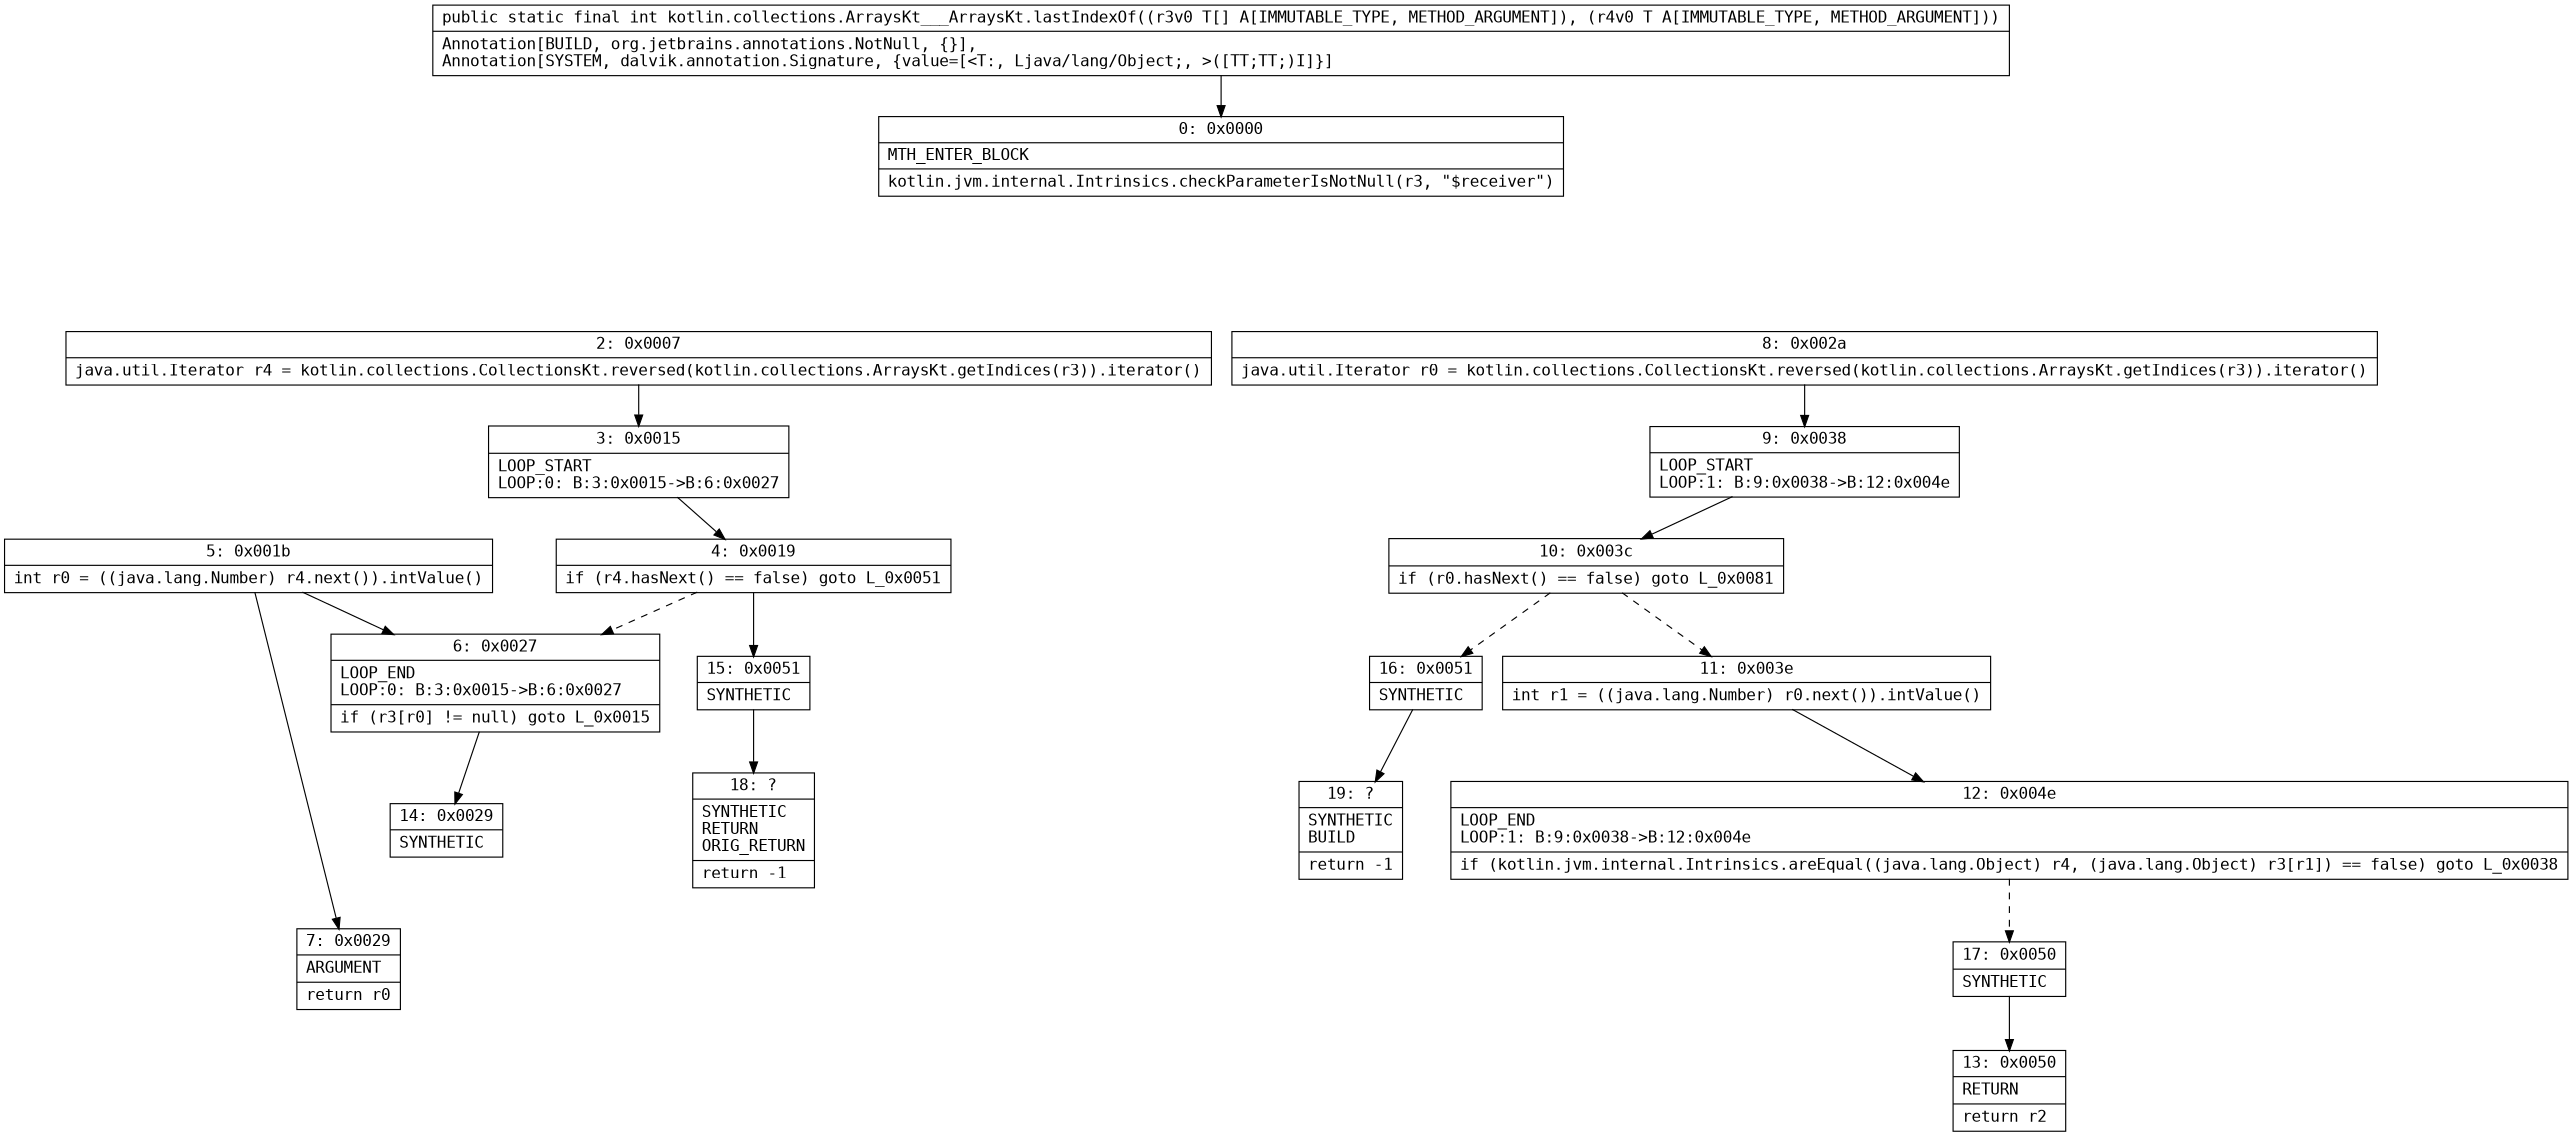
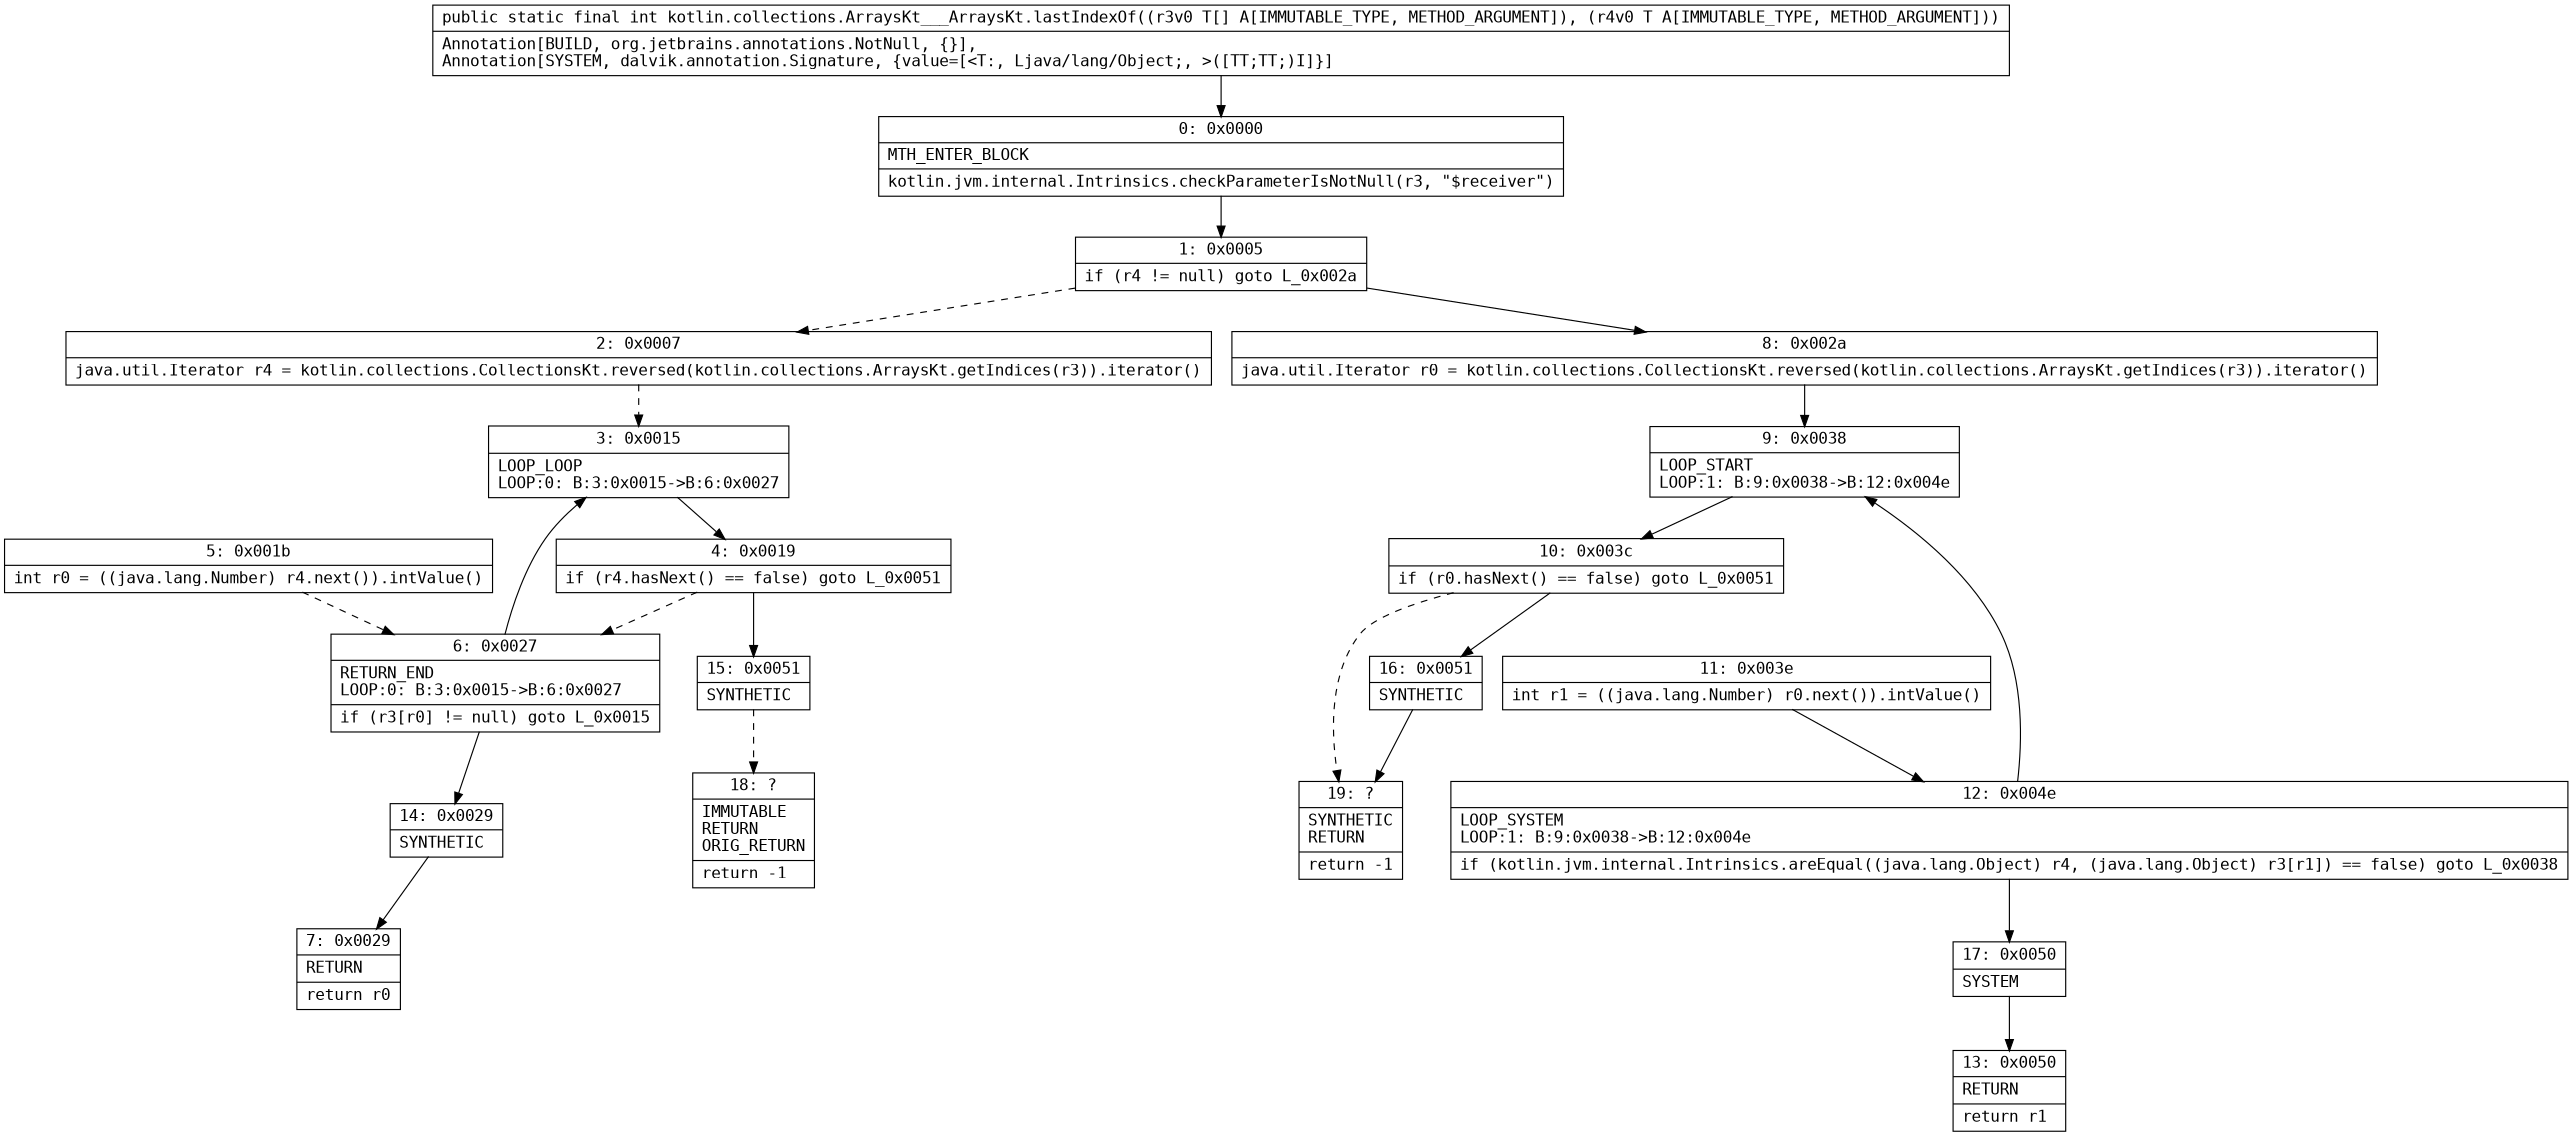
none -> (1221, 264)
(639, 400) -> (639, 400)
(545, 466) -> (540, 466)
none -> (531, 564)
(1586, 579) -> (1586, 579)
(343, 611) -> (343, 611)
none -> (1993, 619)
(1510, 621) -> (1510, 621)
(1662, 621) -> (1350, 650)
(378, 673) -> (387, 673)
(754, 736) -> (754, 736)
(296, 755) -> (406, 888)
(744, 812) -> (744, 812)
(1498, 821) -> (1512, 821)
(1332, 838) -> (1337, 838)
(2009, 905) -> (2009, 905)
(344, 968) -> (334, 968)
(2005, 982) -> (1991, 982)
(2005, 1117) -> (2005, 1117)
